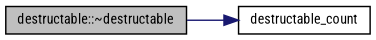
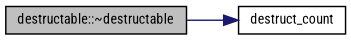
(304, 20) -> (292, 20)
